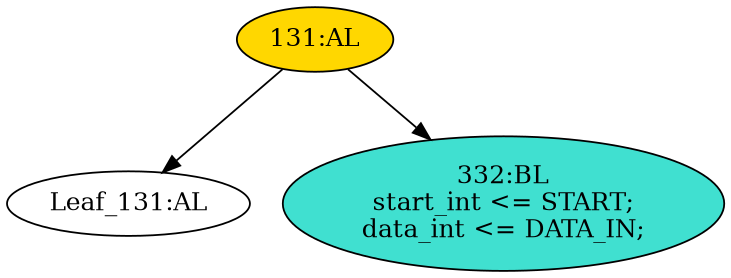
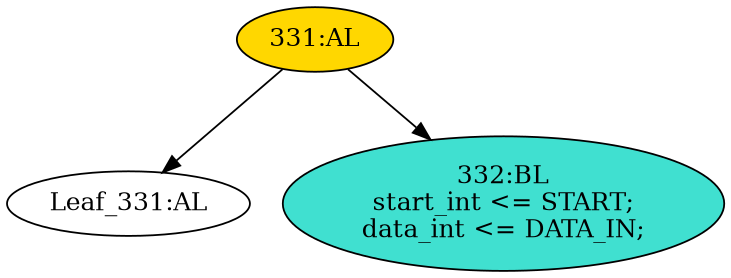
(315, 39) -> (315, 39)
(128, 204) -> (128, 204)
